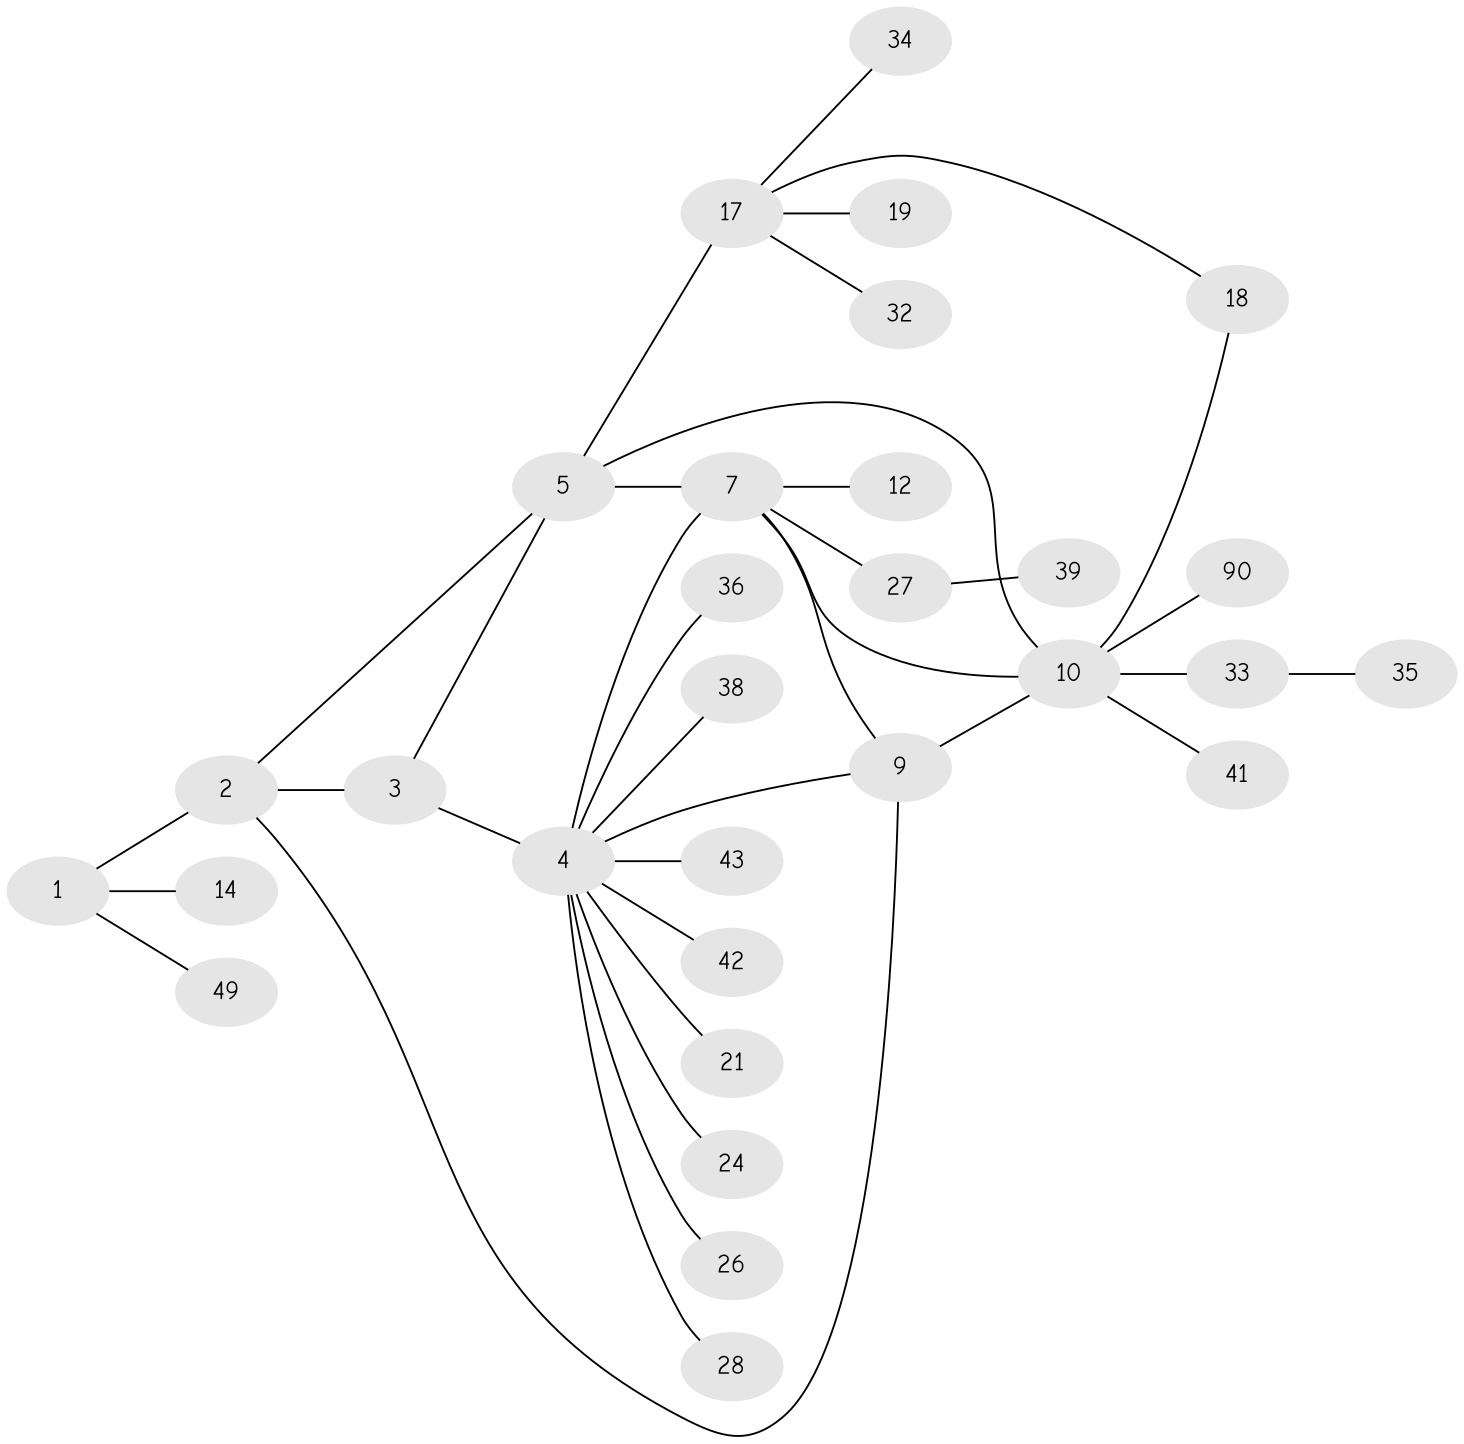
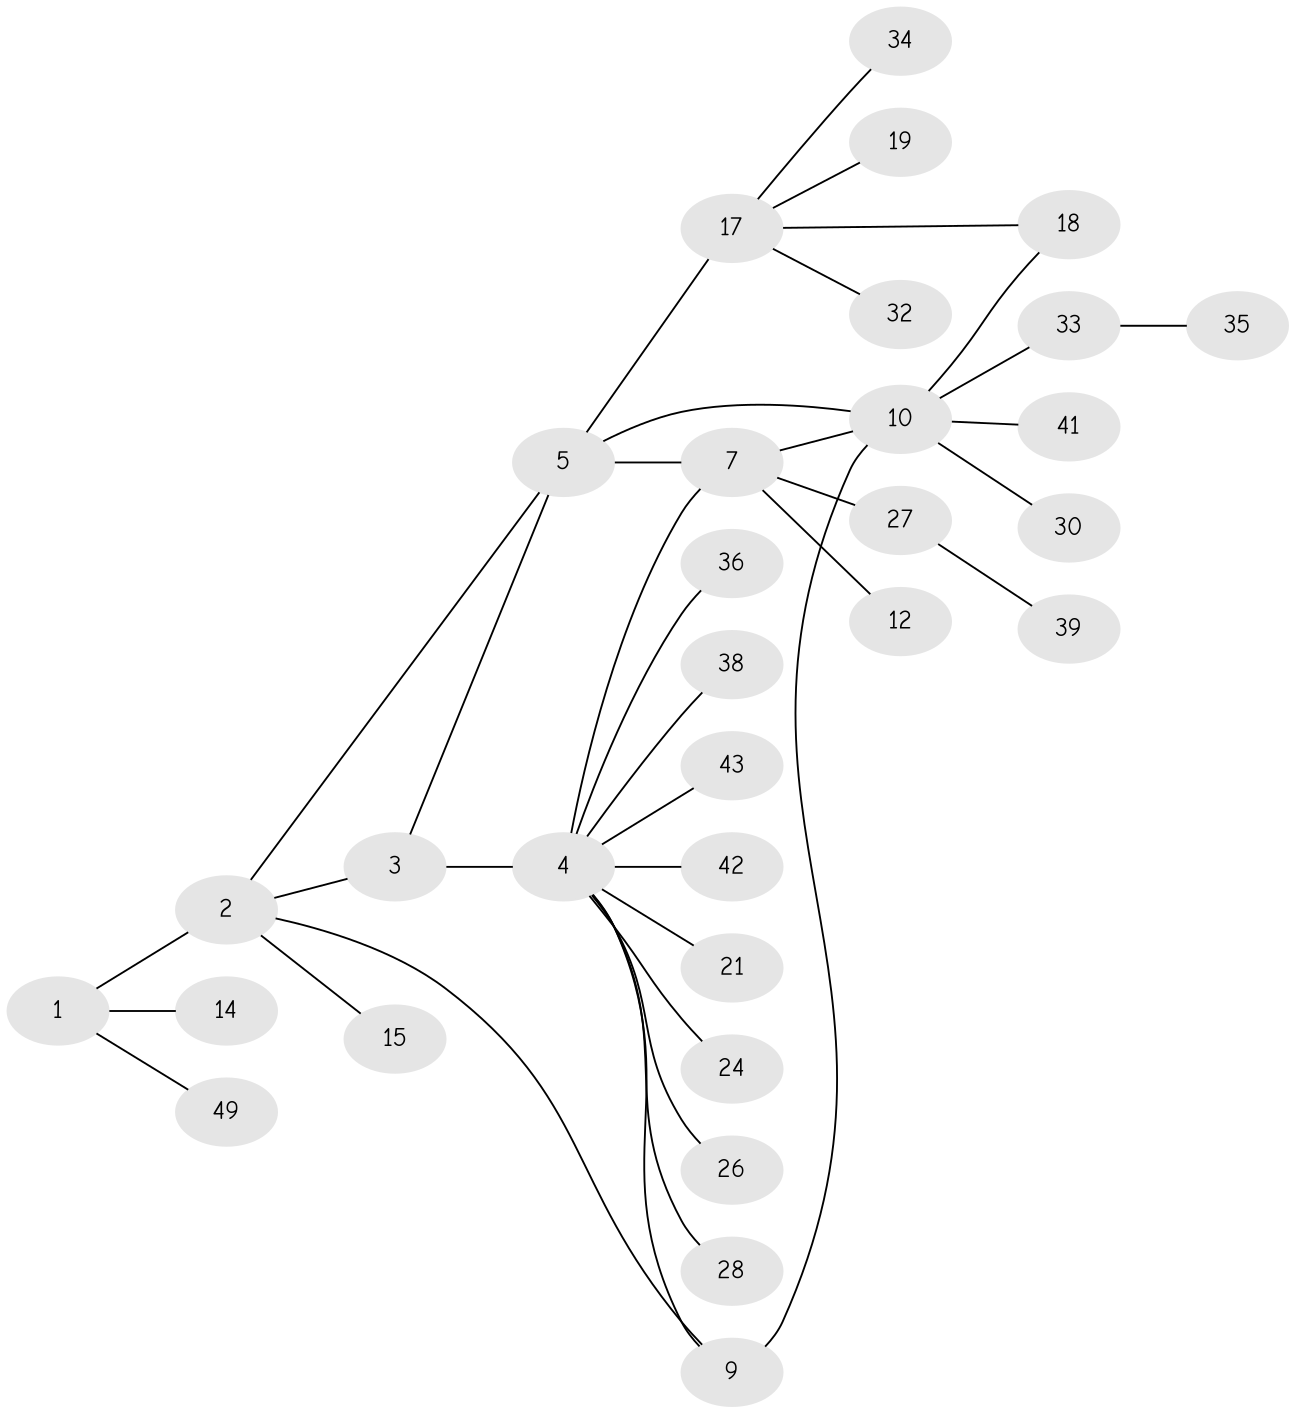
(1238, 573) -> (1069, 528)
(822, 631) -> none
none -> (395, 1039)
